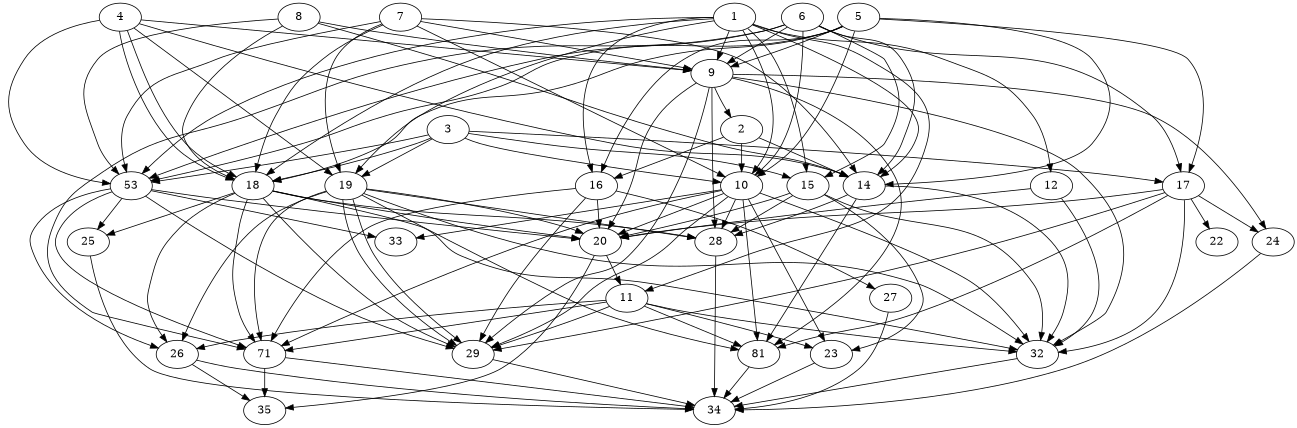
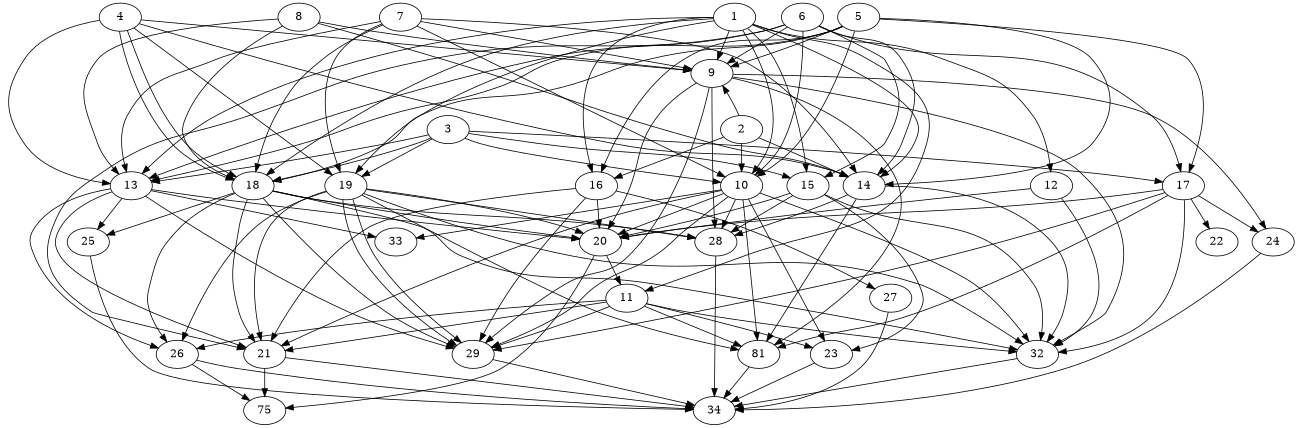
(720, 99) -> (733, 104)
(131, 186) -> (131, 186)
(265, 354) -> (265, 354)
(265, 411) -> (265, 411)
